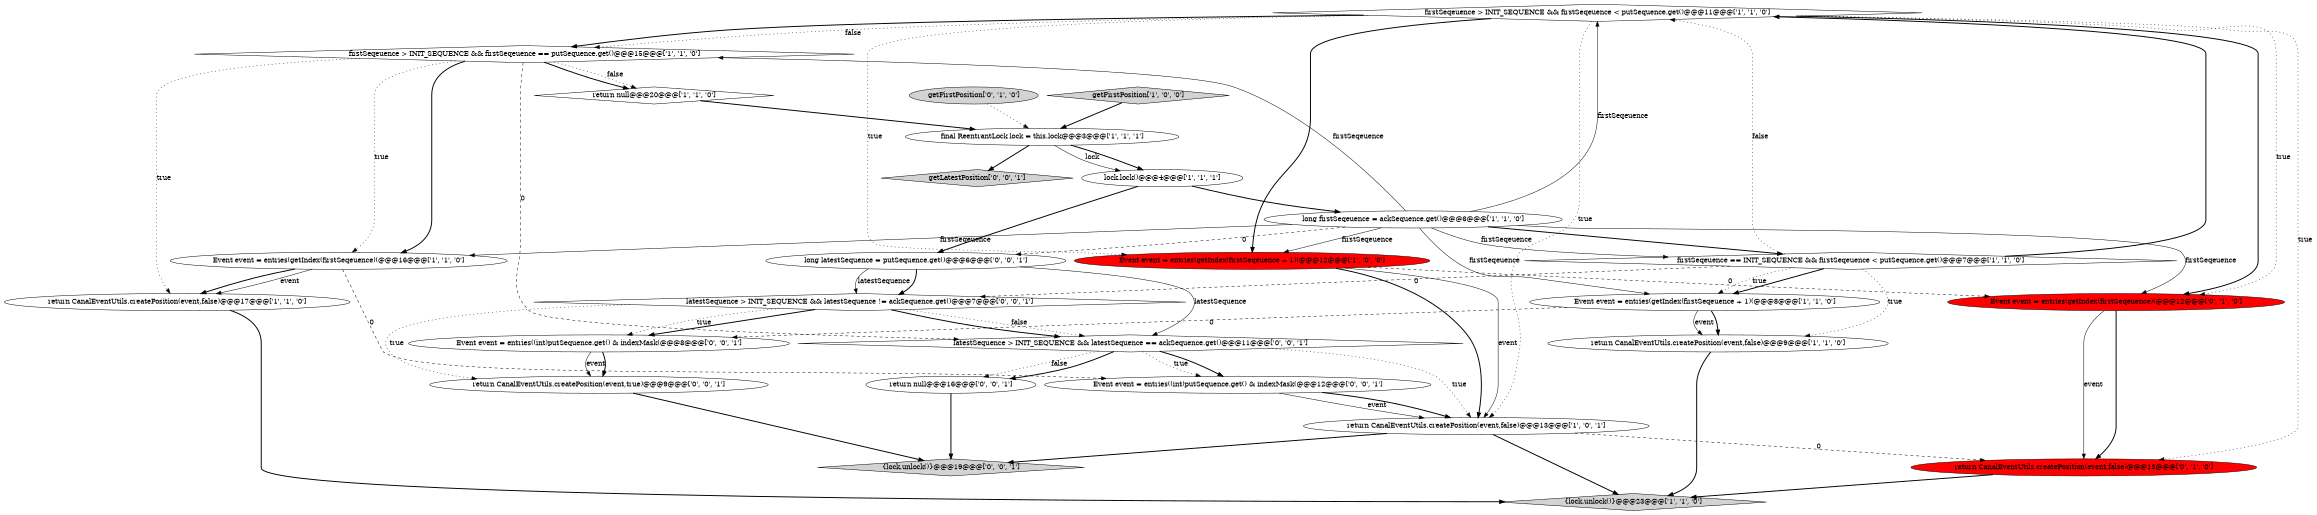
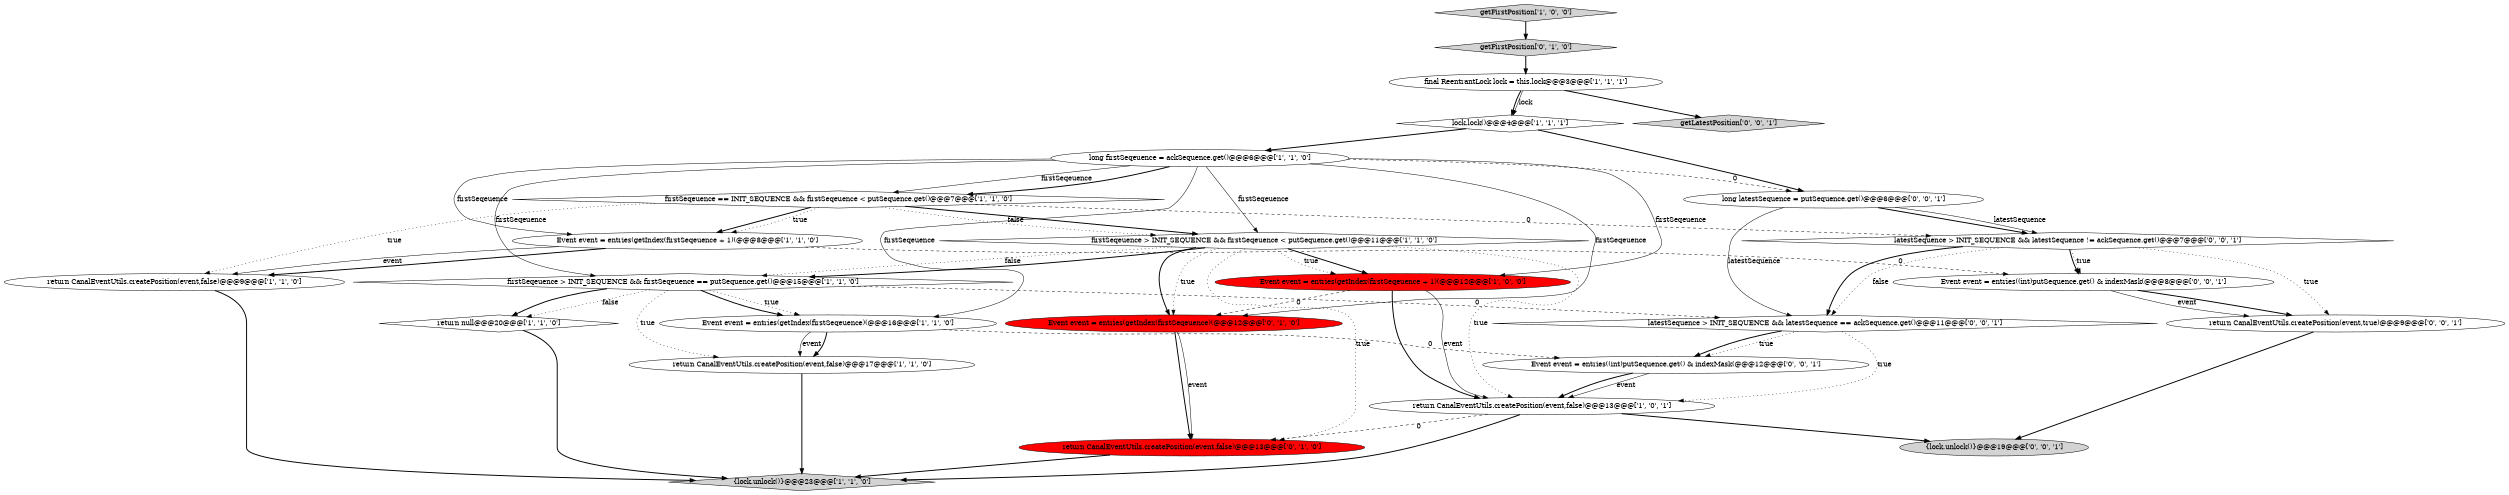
(974, 95) -> (1526, 48)
(835, 115) -> (571, 458)
(1006, 115) -> (1526, 62)
(1094, 115) -> (1526, 28)
(1162, 178) -> (1510, 124)
(951, 385) -> none
(951, 467) -> (1994, 447)
